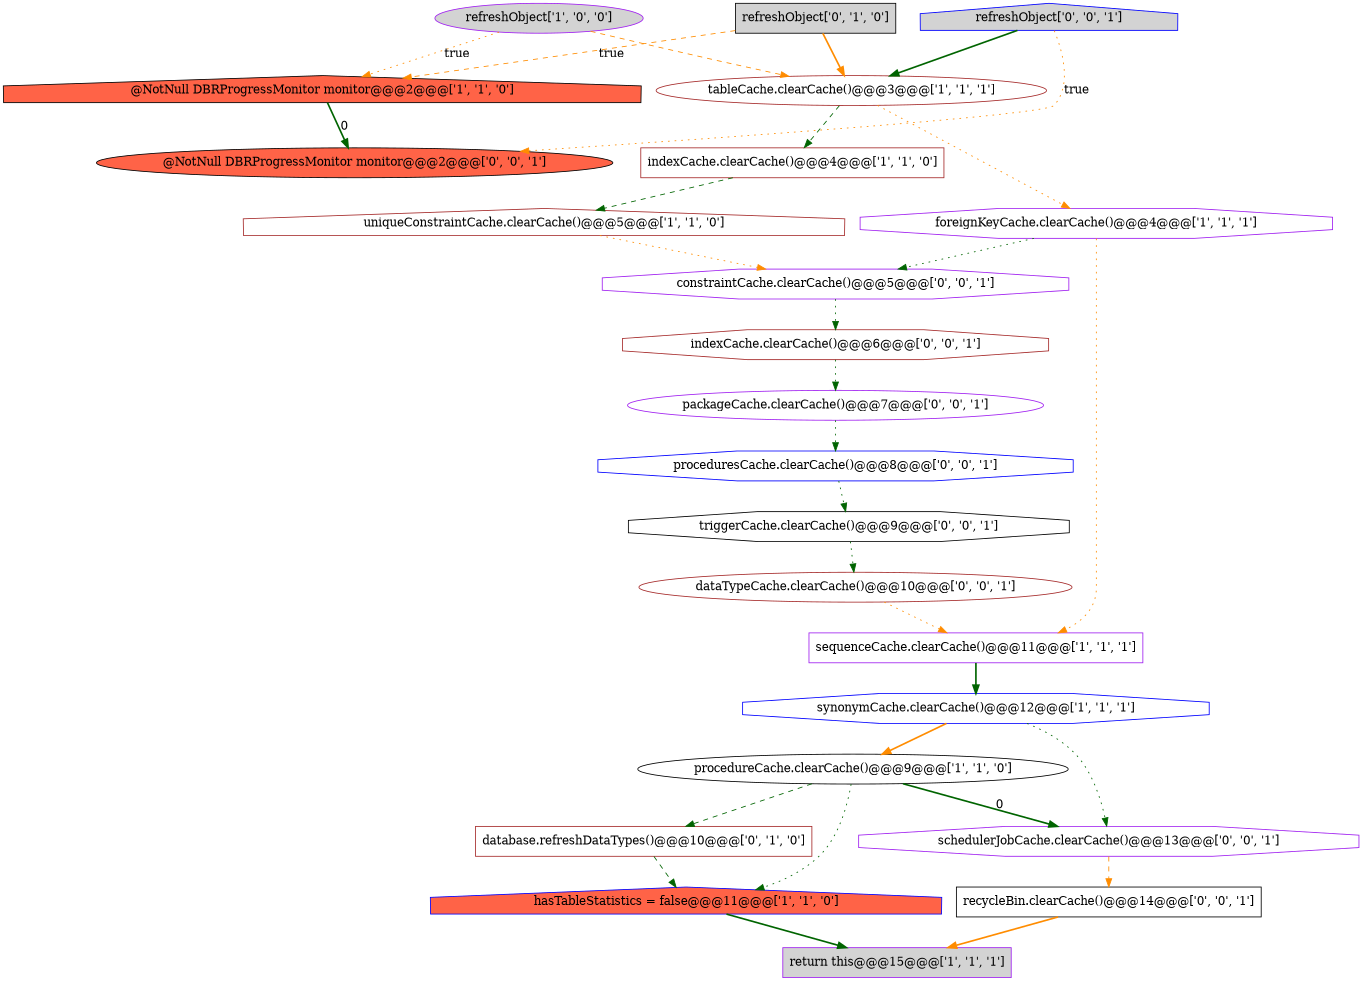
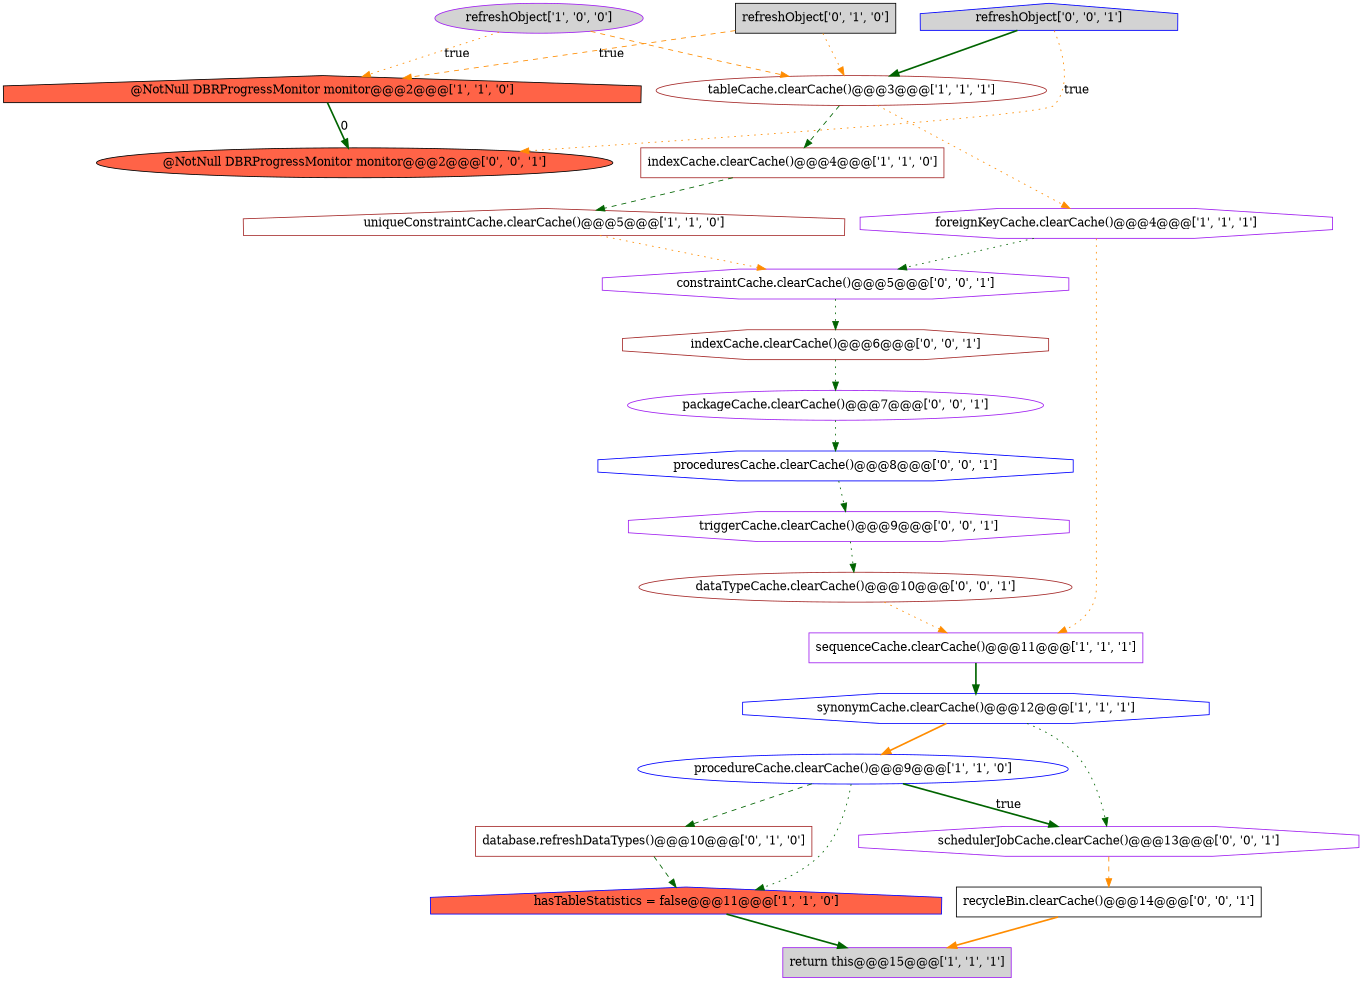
(832, 51) -> (832, 51)
(849, 527) -> (849, 527)
(853, 769) -> (853, 769)
(1000, 805) -> (1009, 805)
